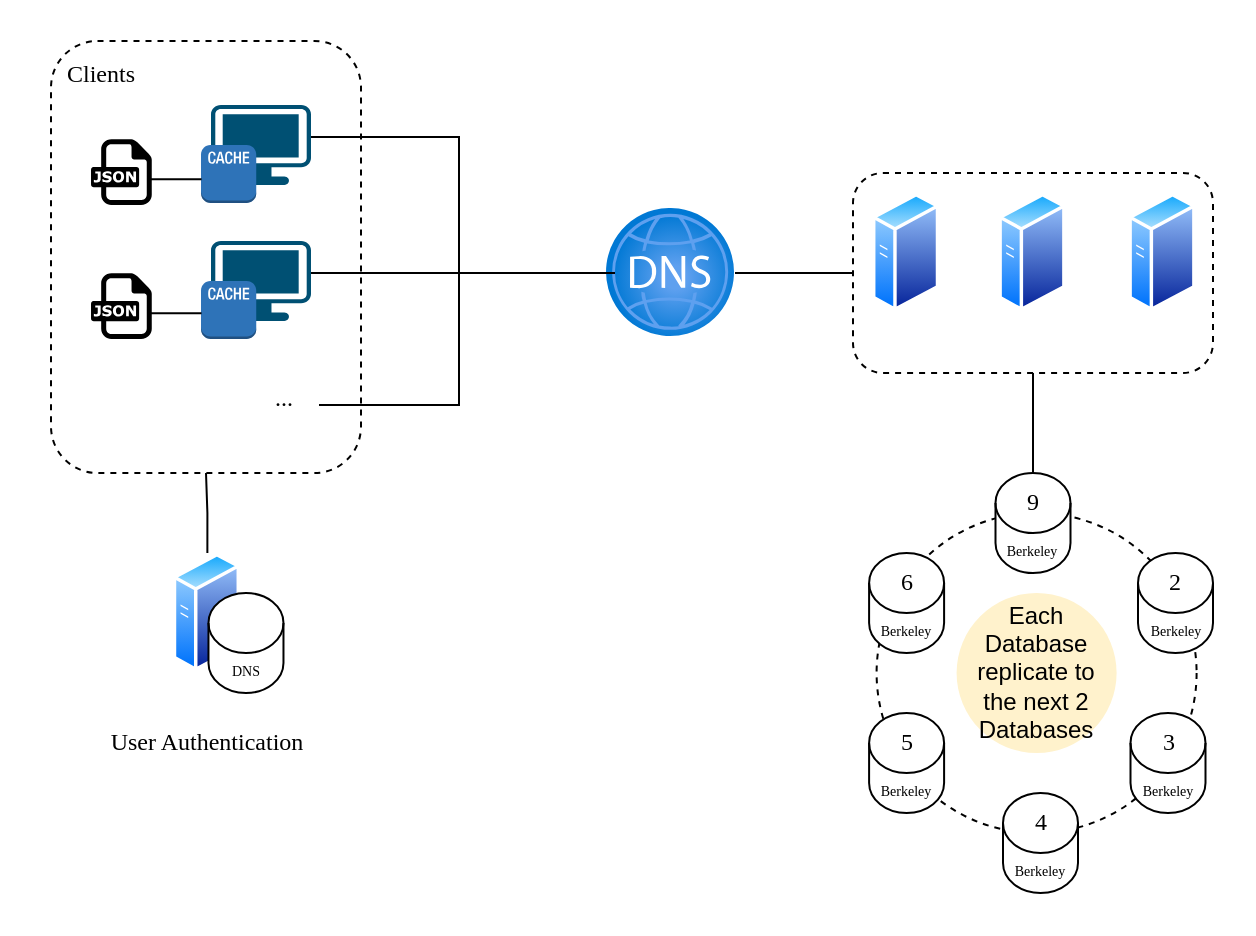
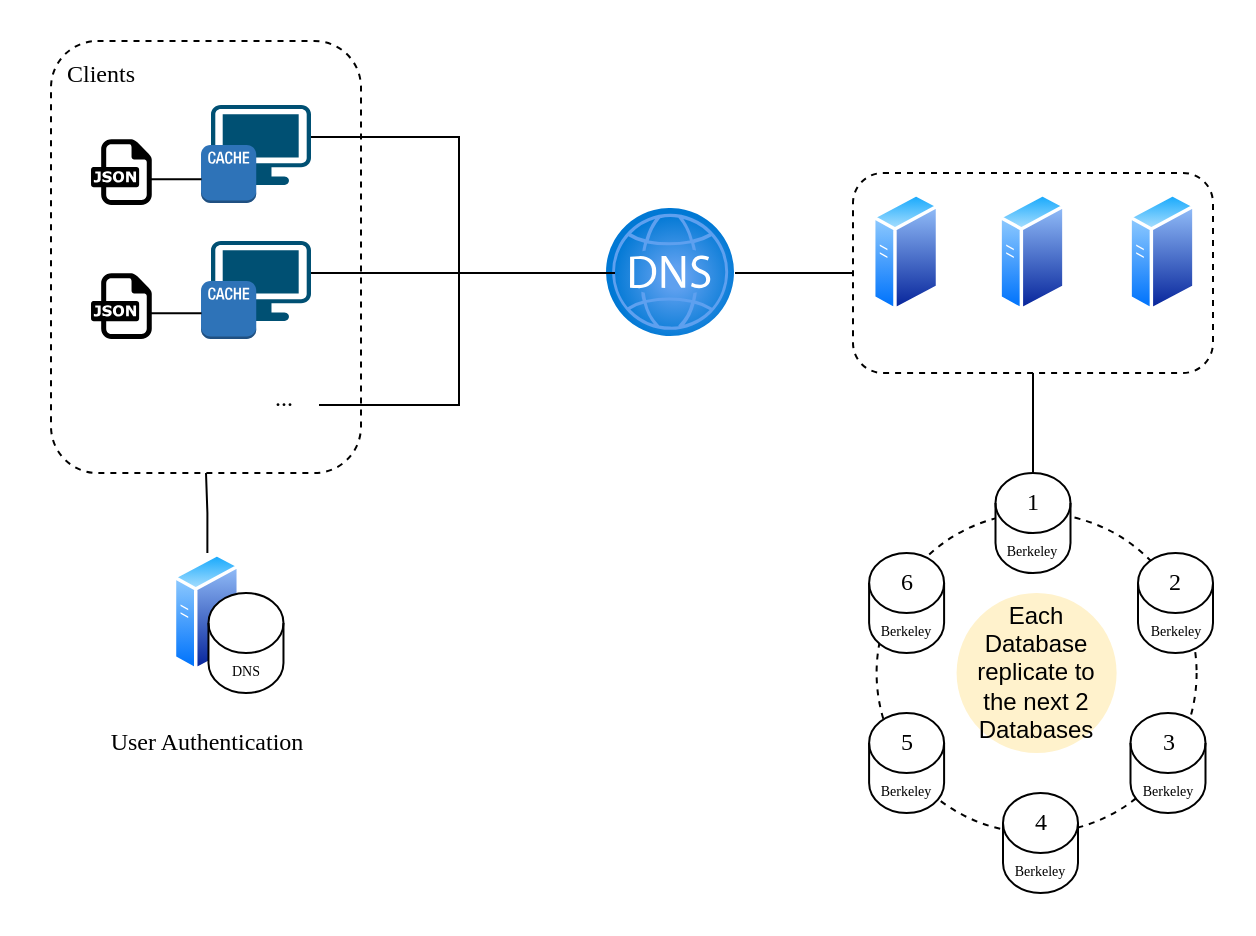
(1034, 503) -> (1034, 503)
